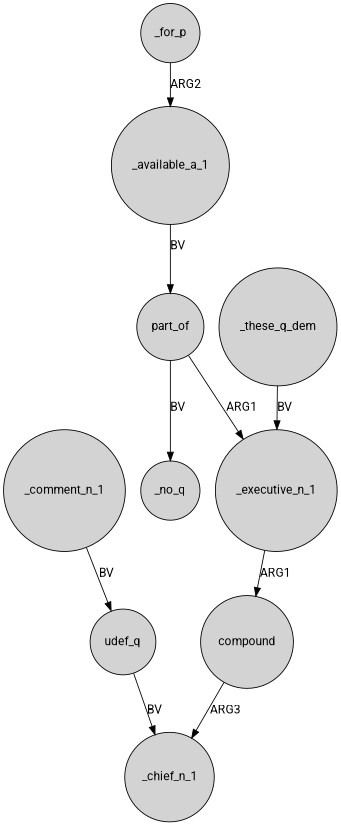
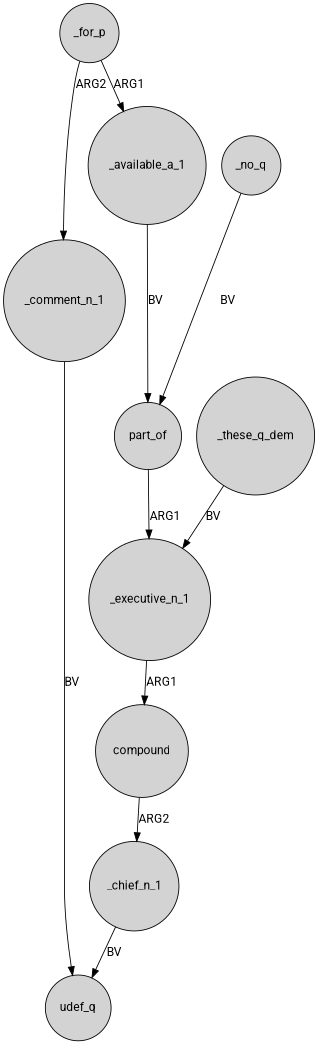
(186, 85) -> (129, 85)
none -> (67, 146)
(170, 406) -> (202, 295)
(143, 700) -> (106, 948)
(225, 710) -> (154, 819)
